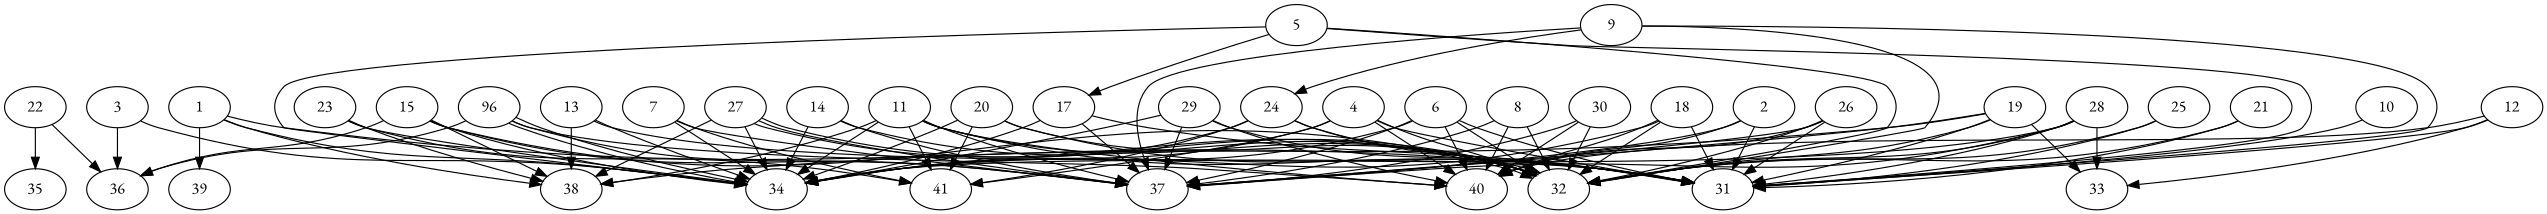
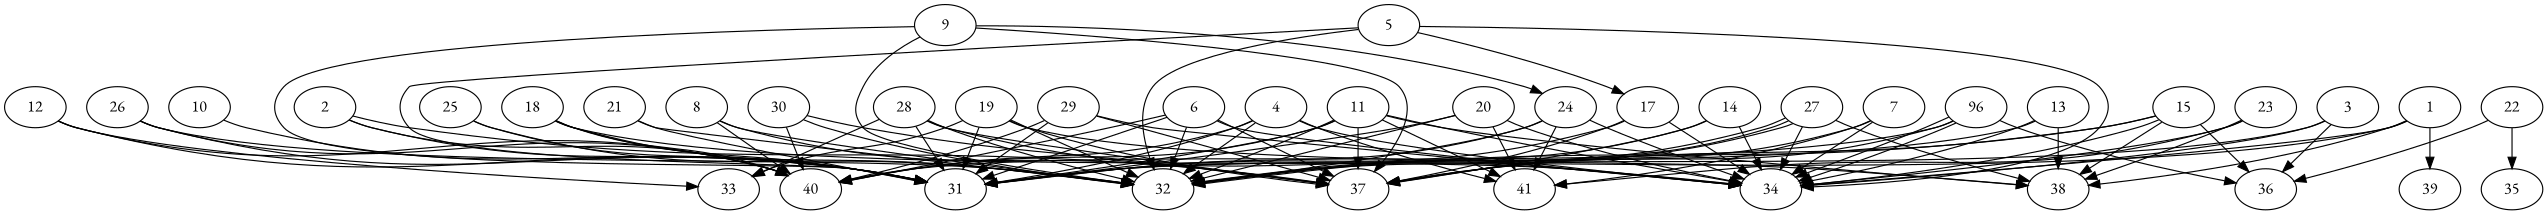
(1512, 160) -> none
none -> (1766, 161)
